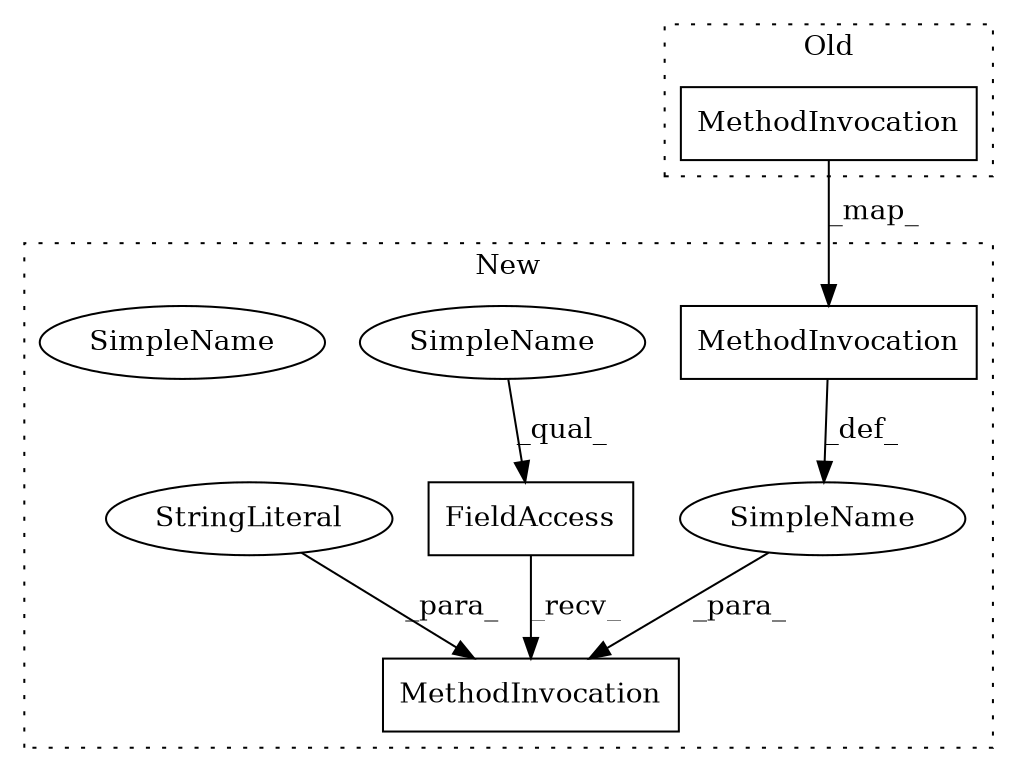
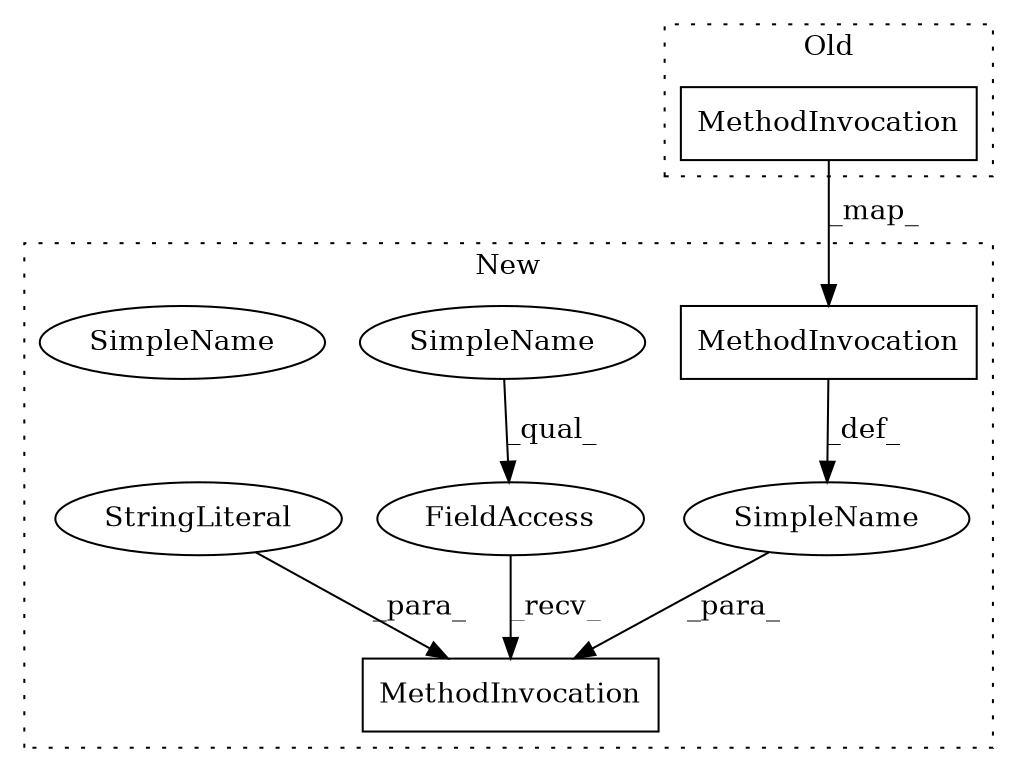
(531, 519) -> (511, 519)
